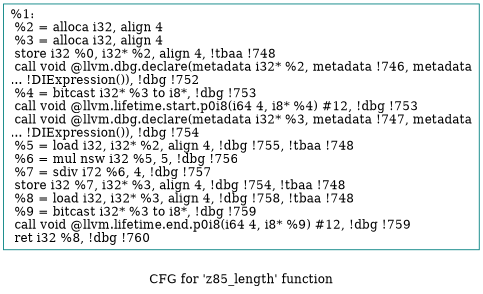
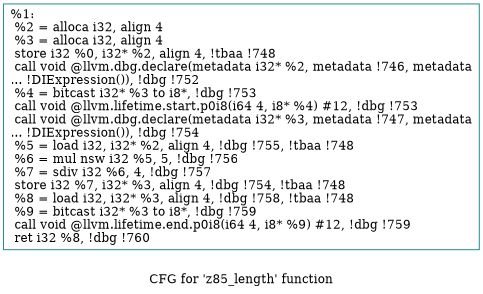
(111, 172) -> (111, 172)
